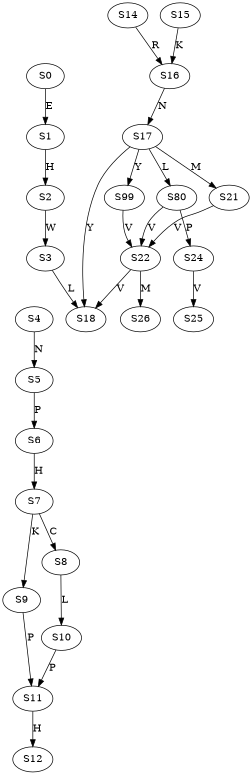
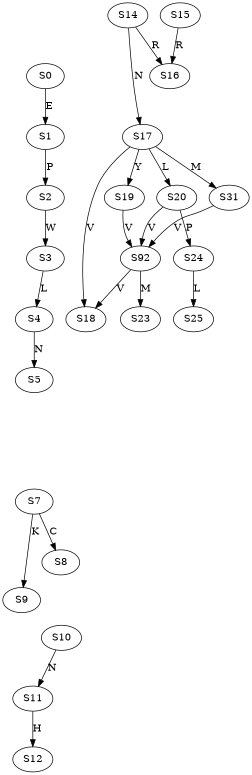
(179, 46) -> (179, 46)
(158, 103) -> (132, 73)
(50, 167) -> (50, 167)
(124, 198) -> (124, 198)
(177, 198) -> (177, 198)
(229, 198) -> (229, 198)
(90, 228) -> (90, 228)
(140, 258) -> (140, 258)
(63, 286) -> (40, 285)
(197, 289) -> (197, 289)
(140, 319) -> (140, 319)
(34, 441) -> none
(61, 596) -> none
(27, 646) -> none
(52, 668) -> (52, 668)
